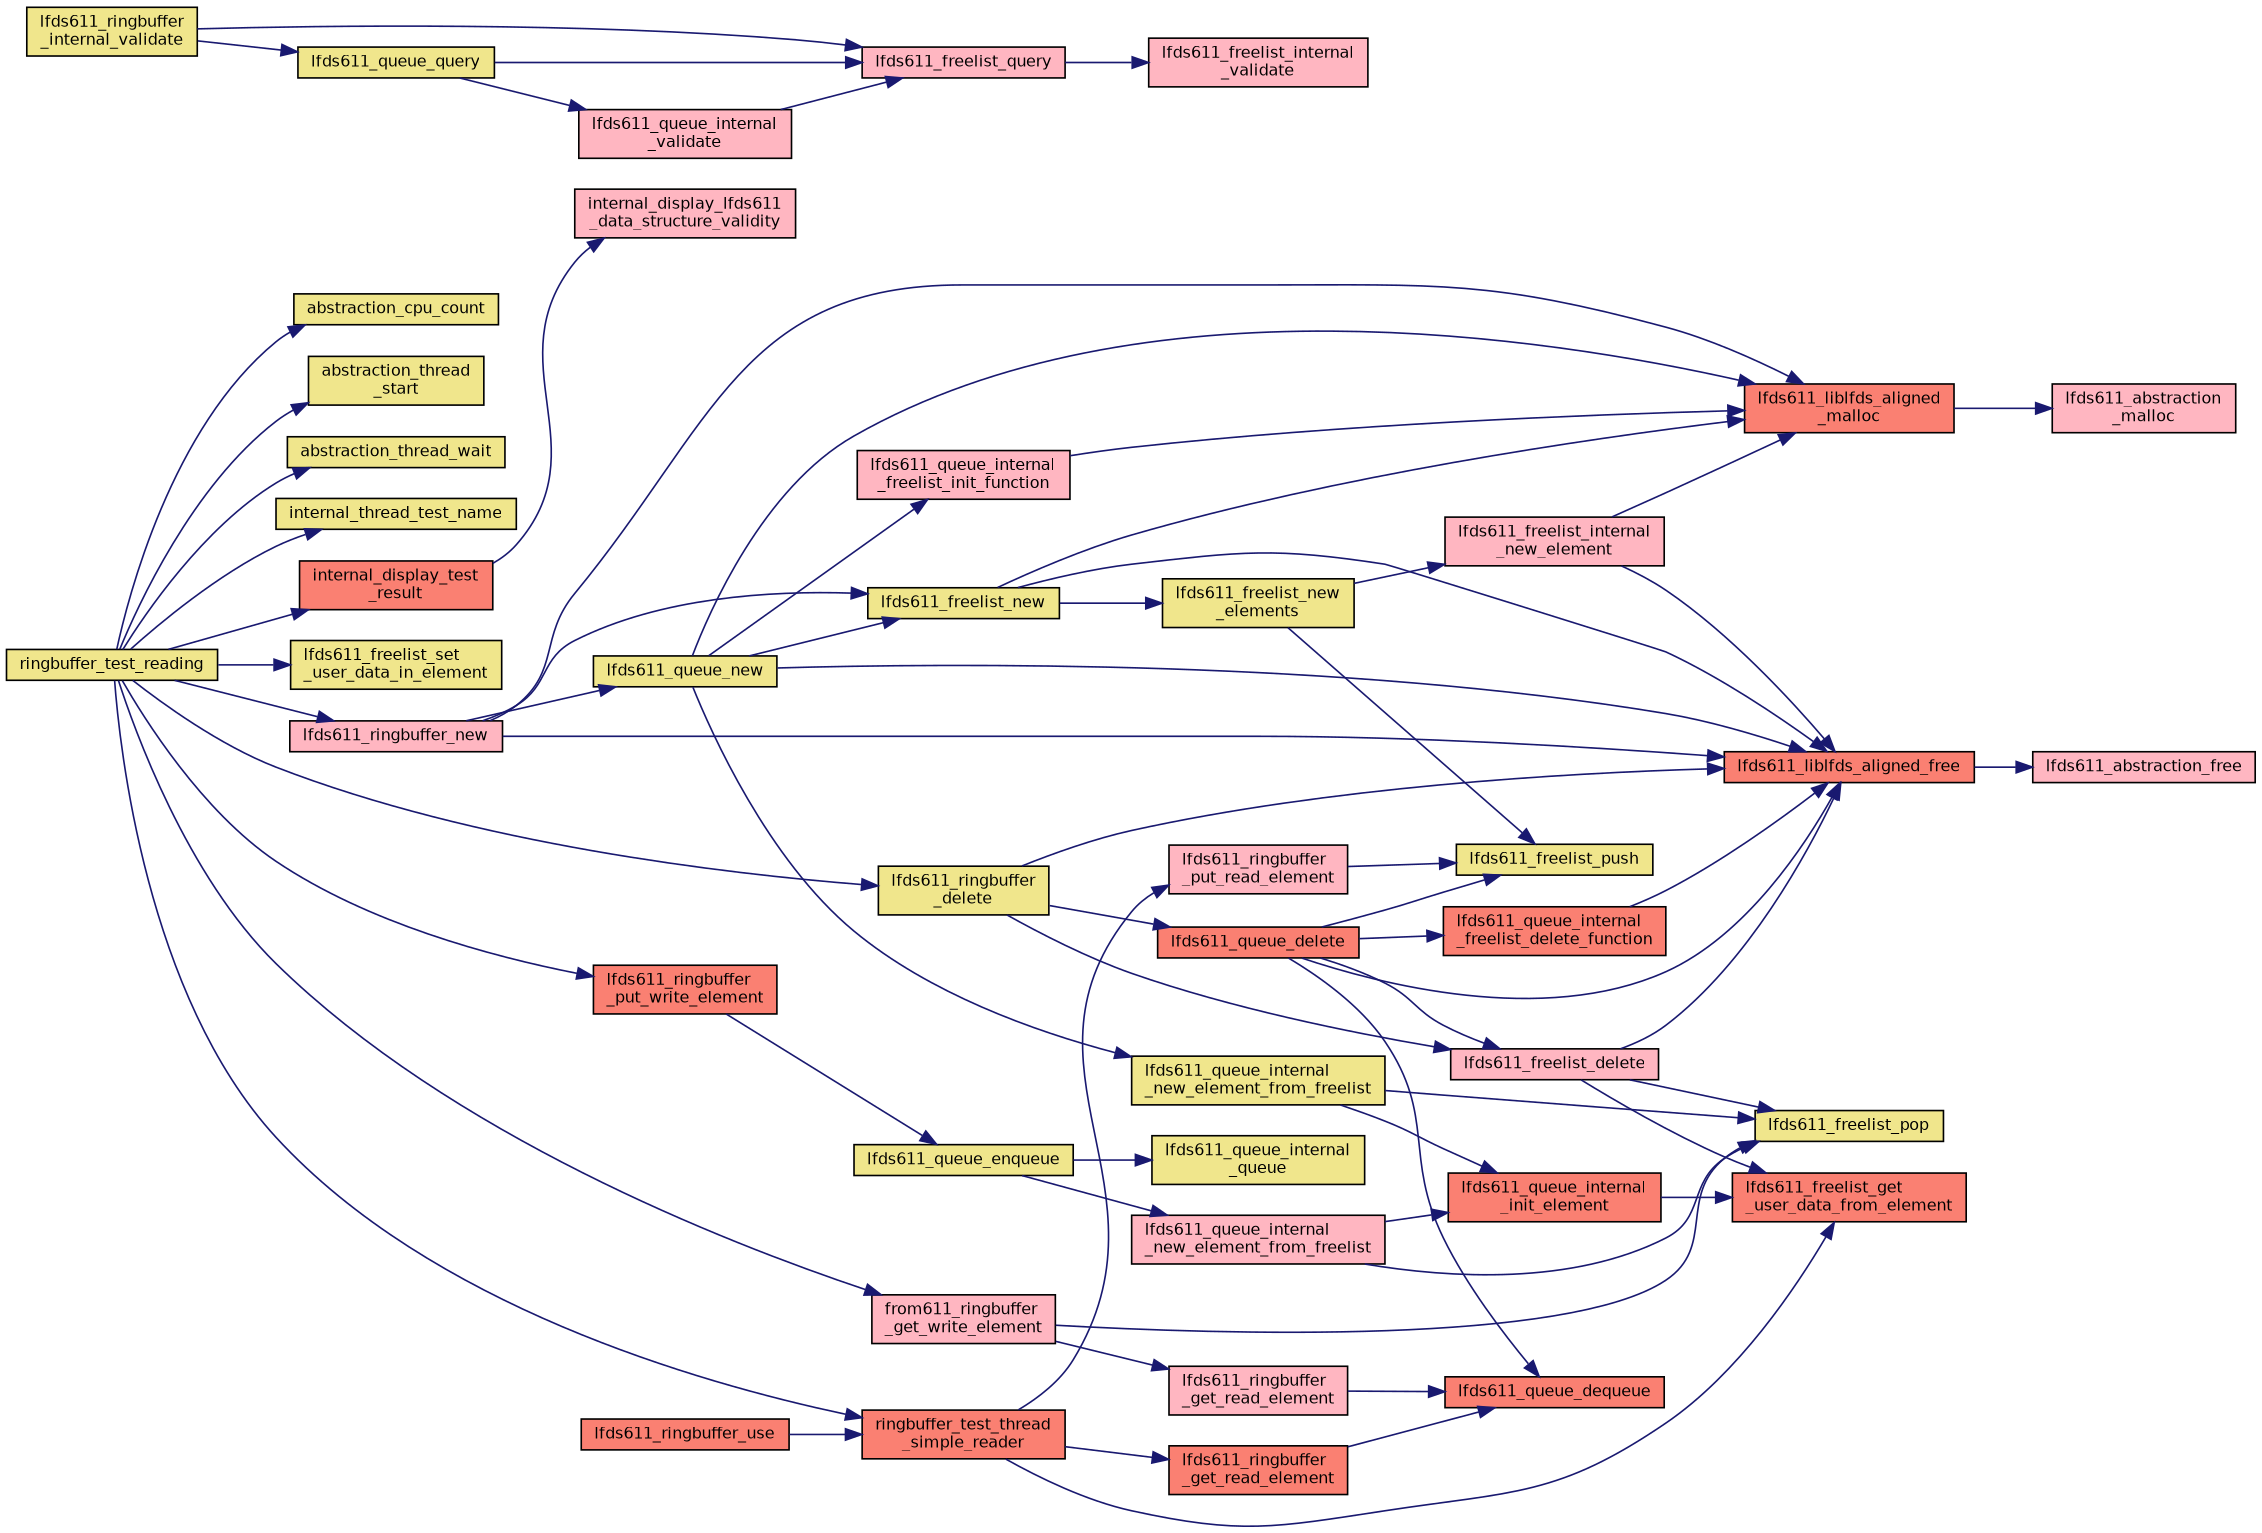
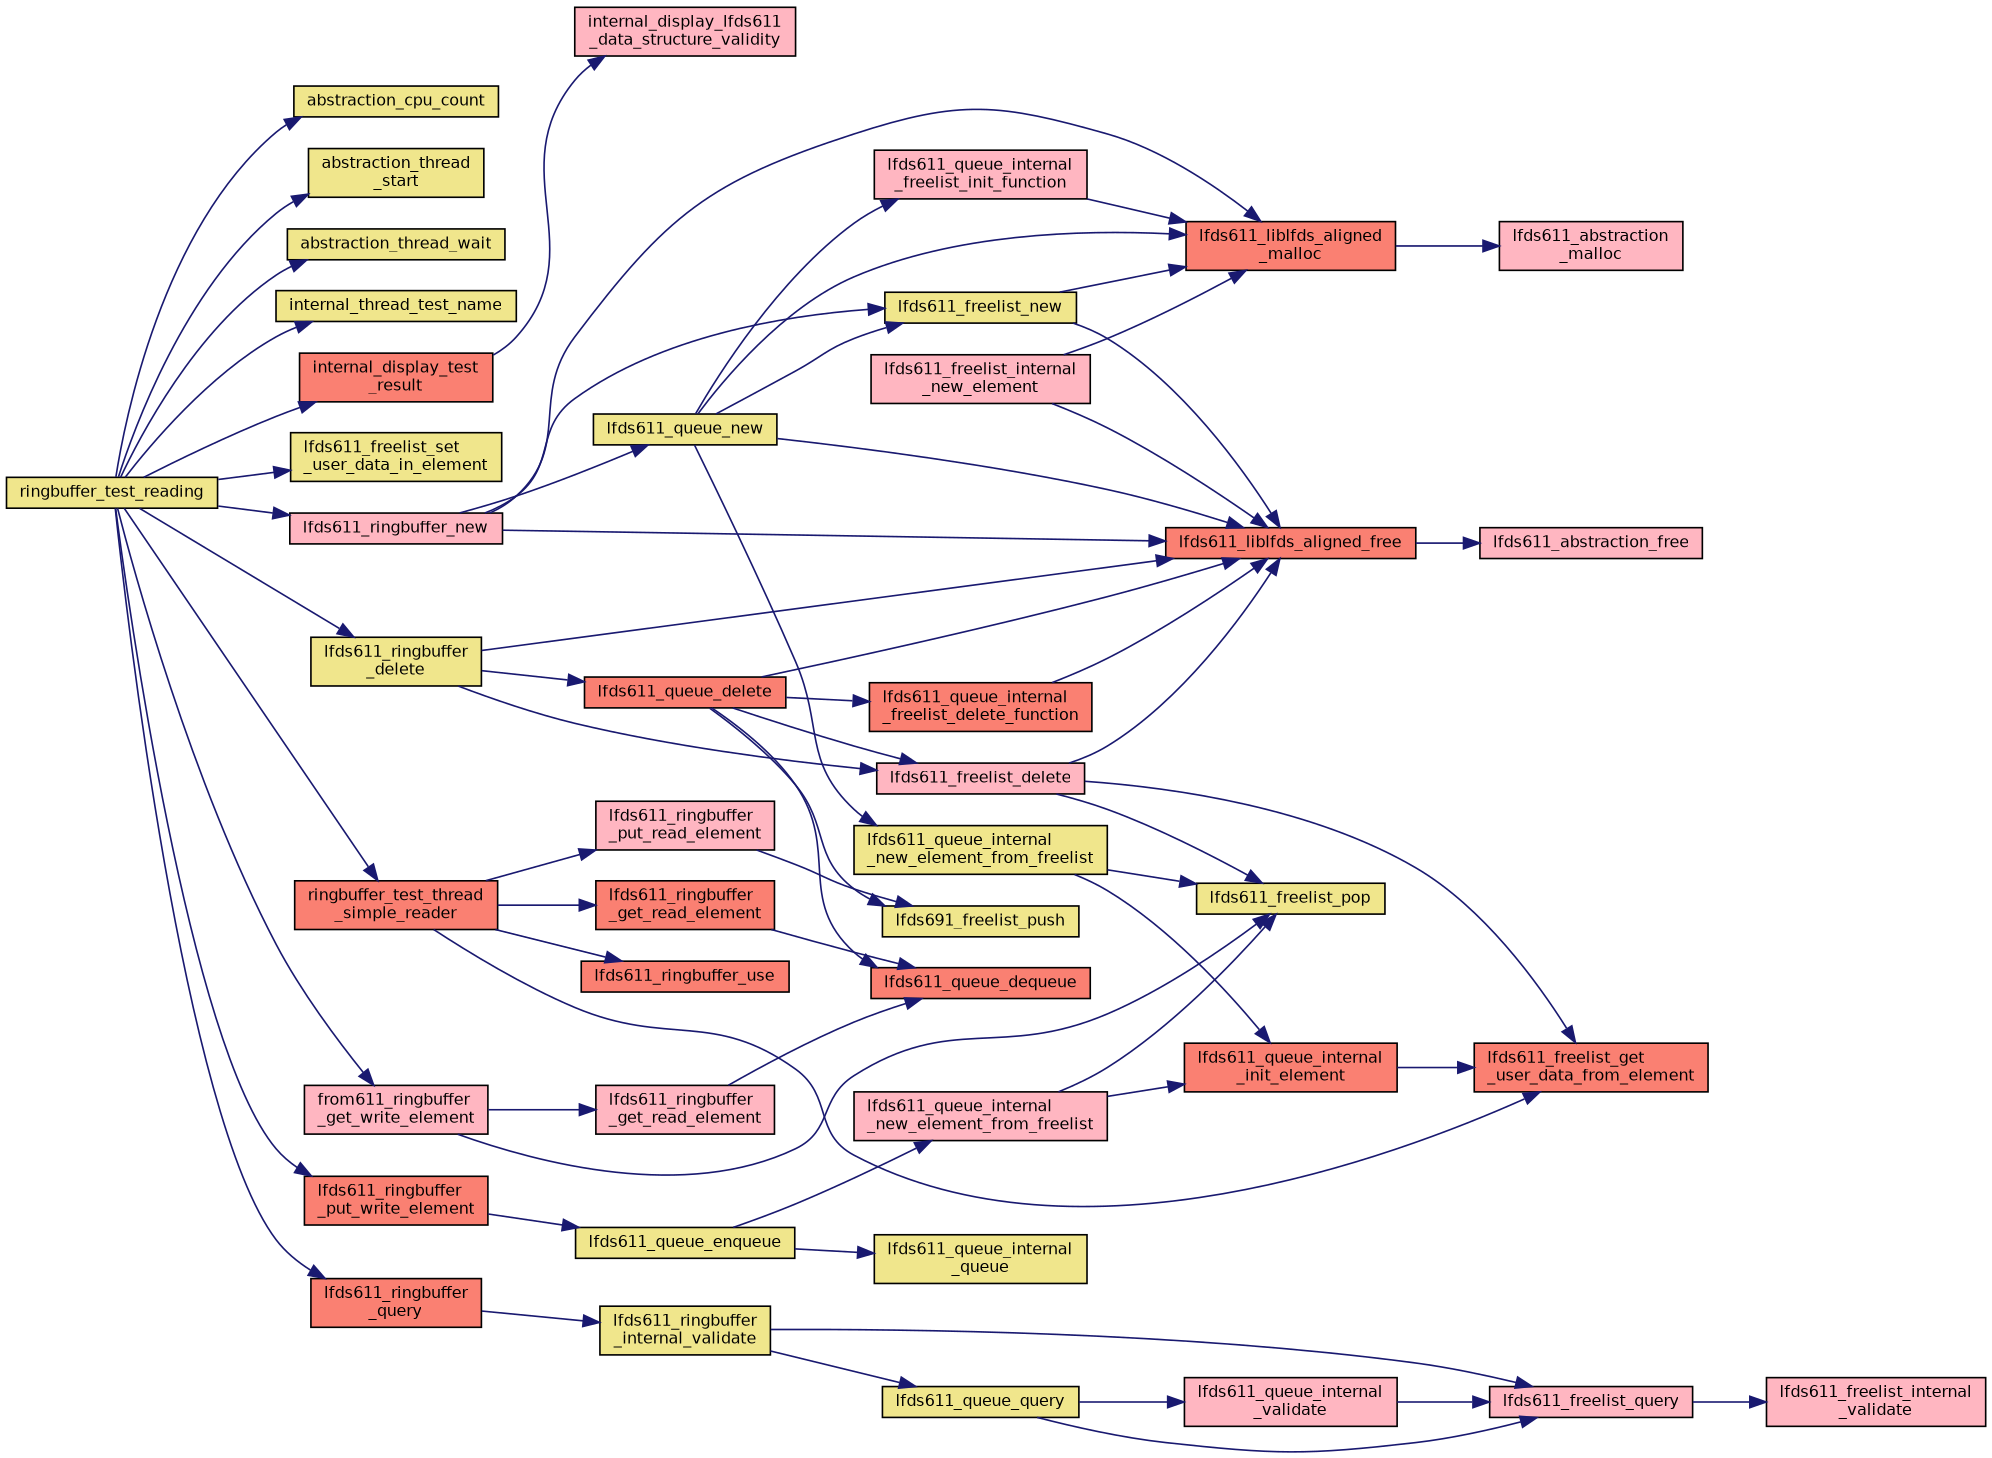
(1258, 603) -> none
(1555, 860) -> (981, 921)
none -> (396, 1303)
(817, 1434) -> (550, 943)
